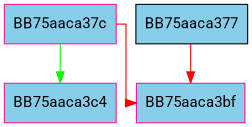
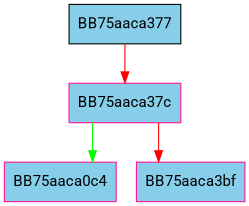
(191, 58) -> (125, 58)
(60, 103) -> (60, 182)
